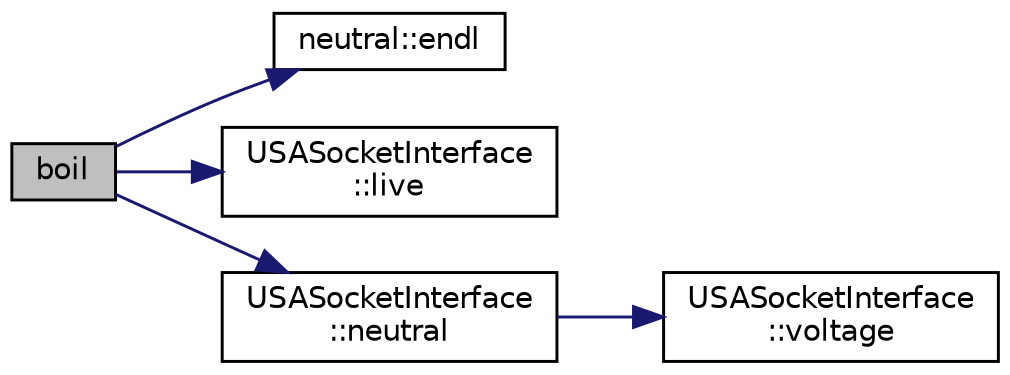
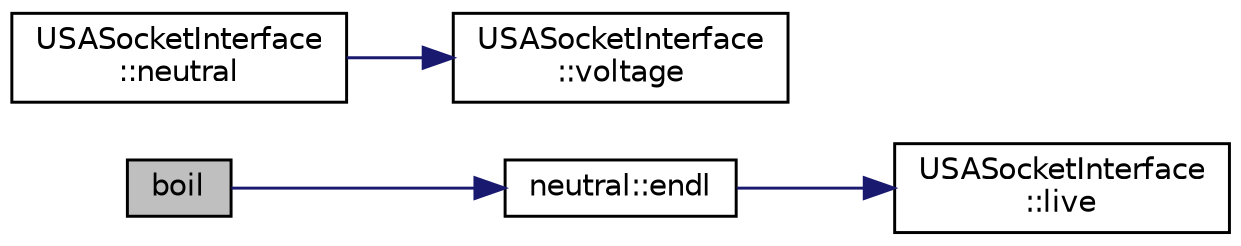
(154, 172) -> (800, 188)
(188, 227) -> none
